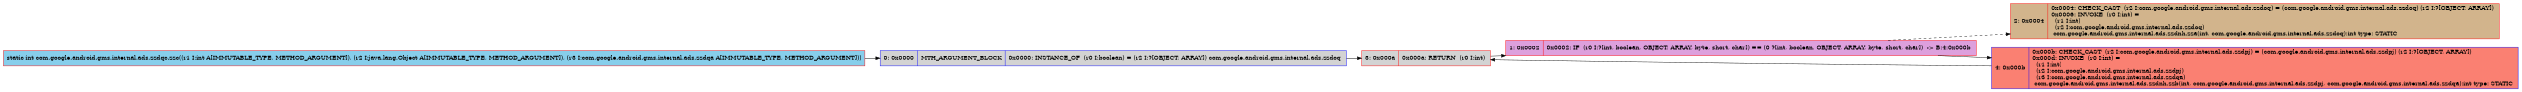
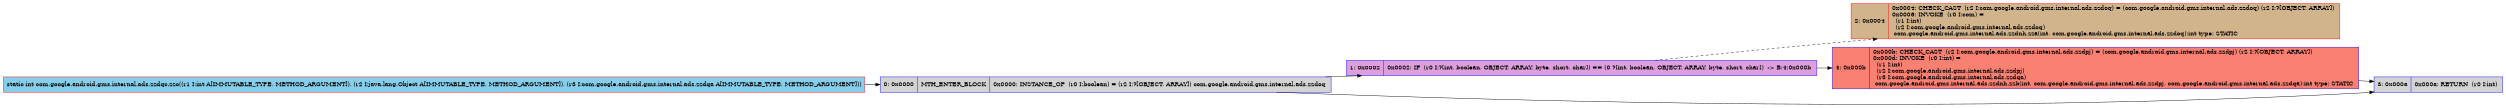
(2096, 15) -> (1939, 15)
(1741, 48) -> (1582, 68)
(1496, 56) -> (1341, 76)
(961, 58) -> (954, 84)
(1426, 58) -> (2438, 85)
